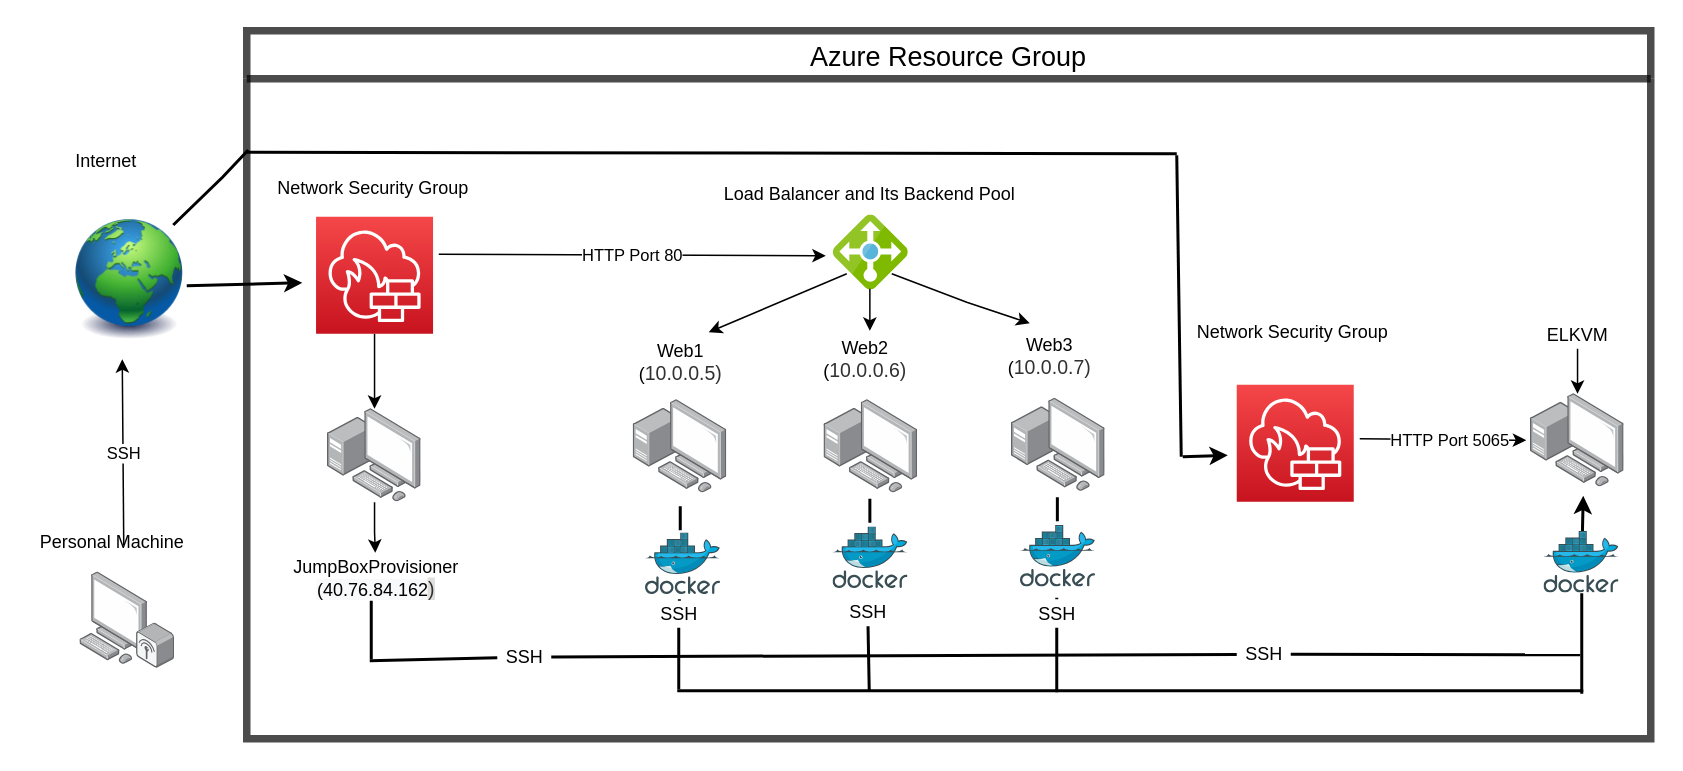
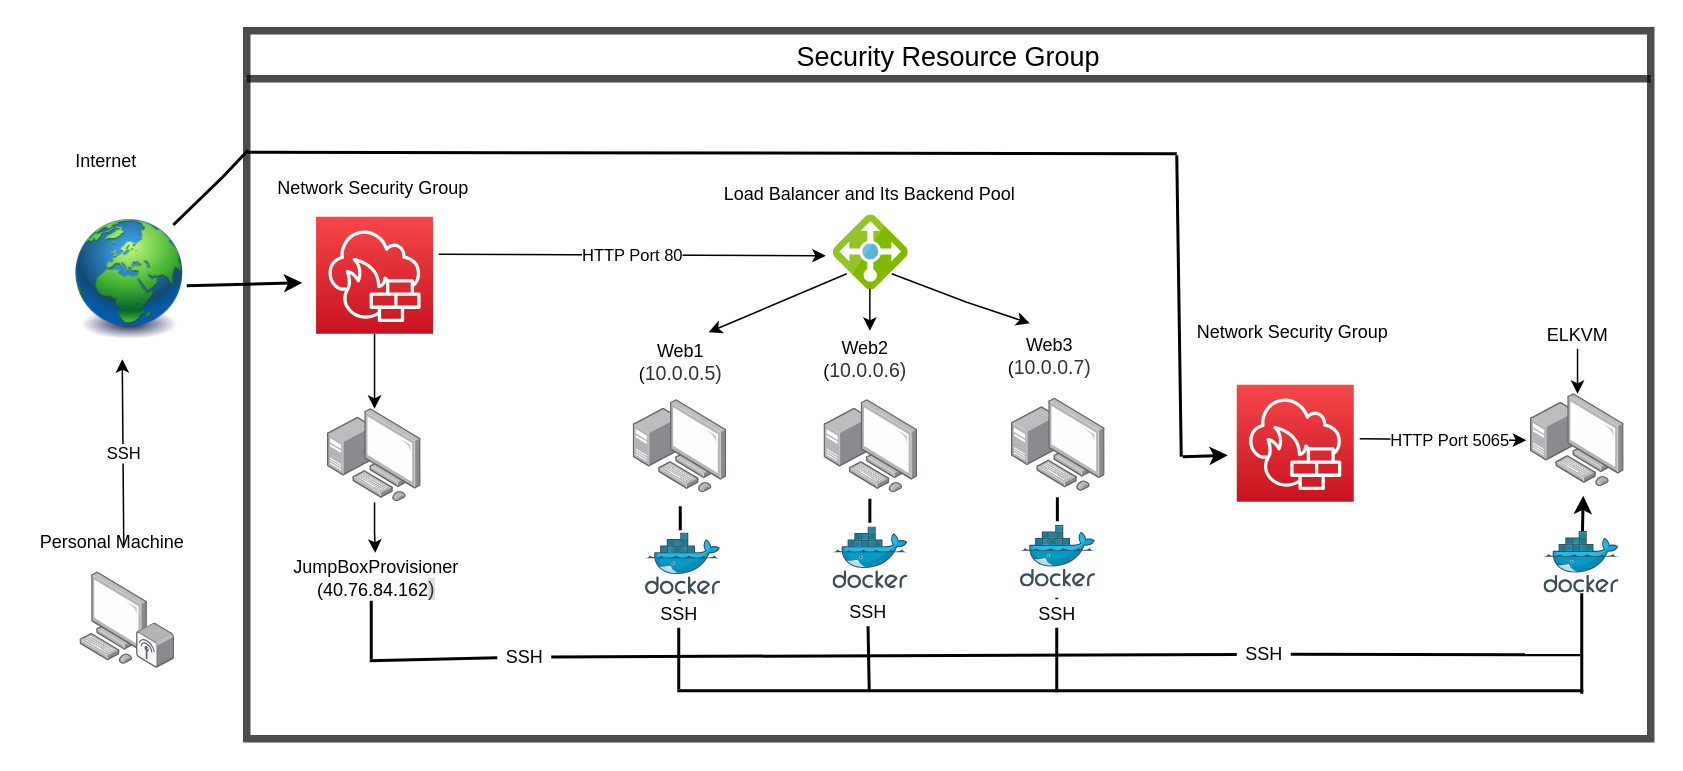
(948, 57) -> (948, 57)
